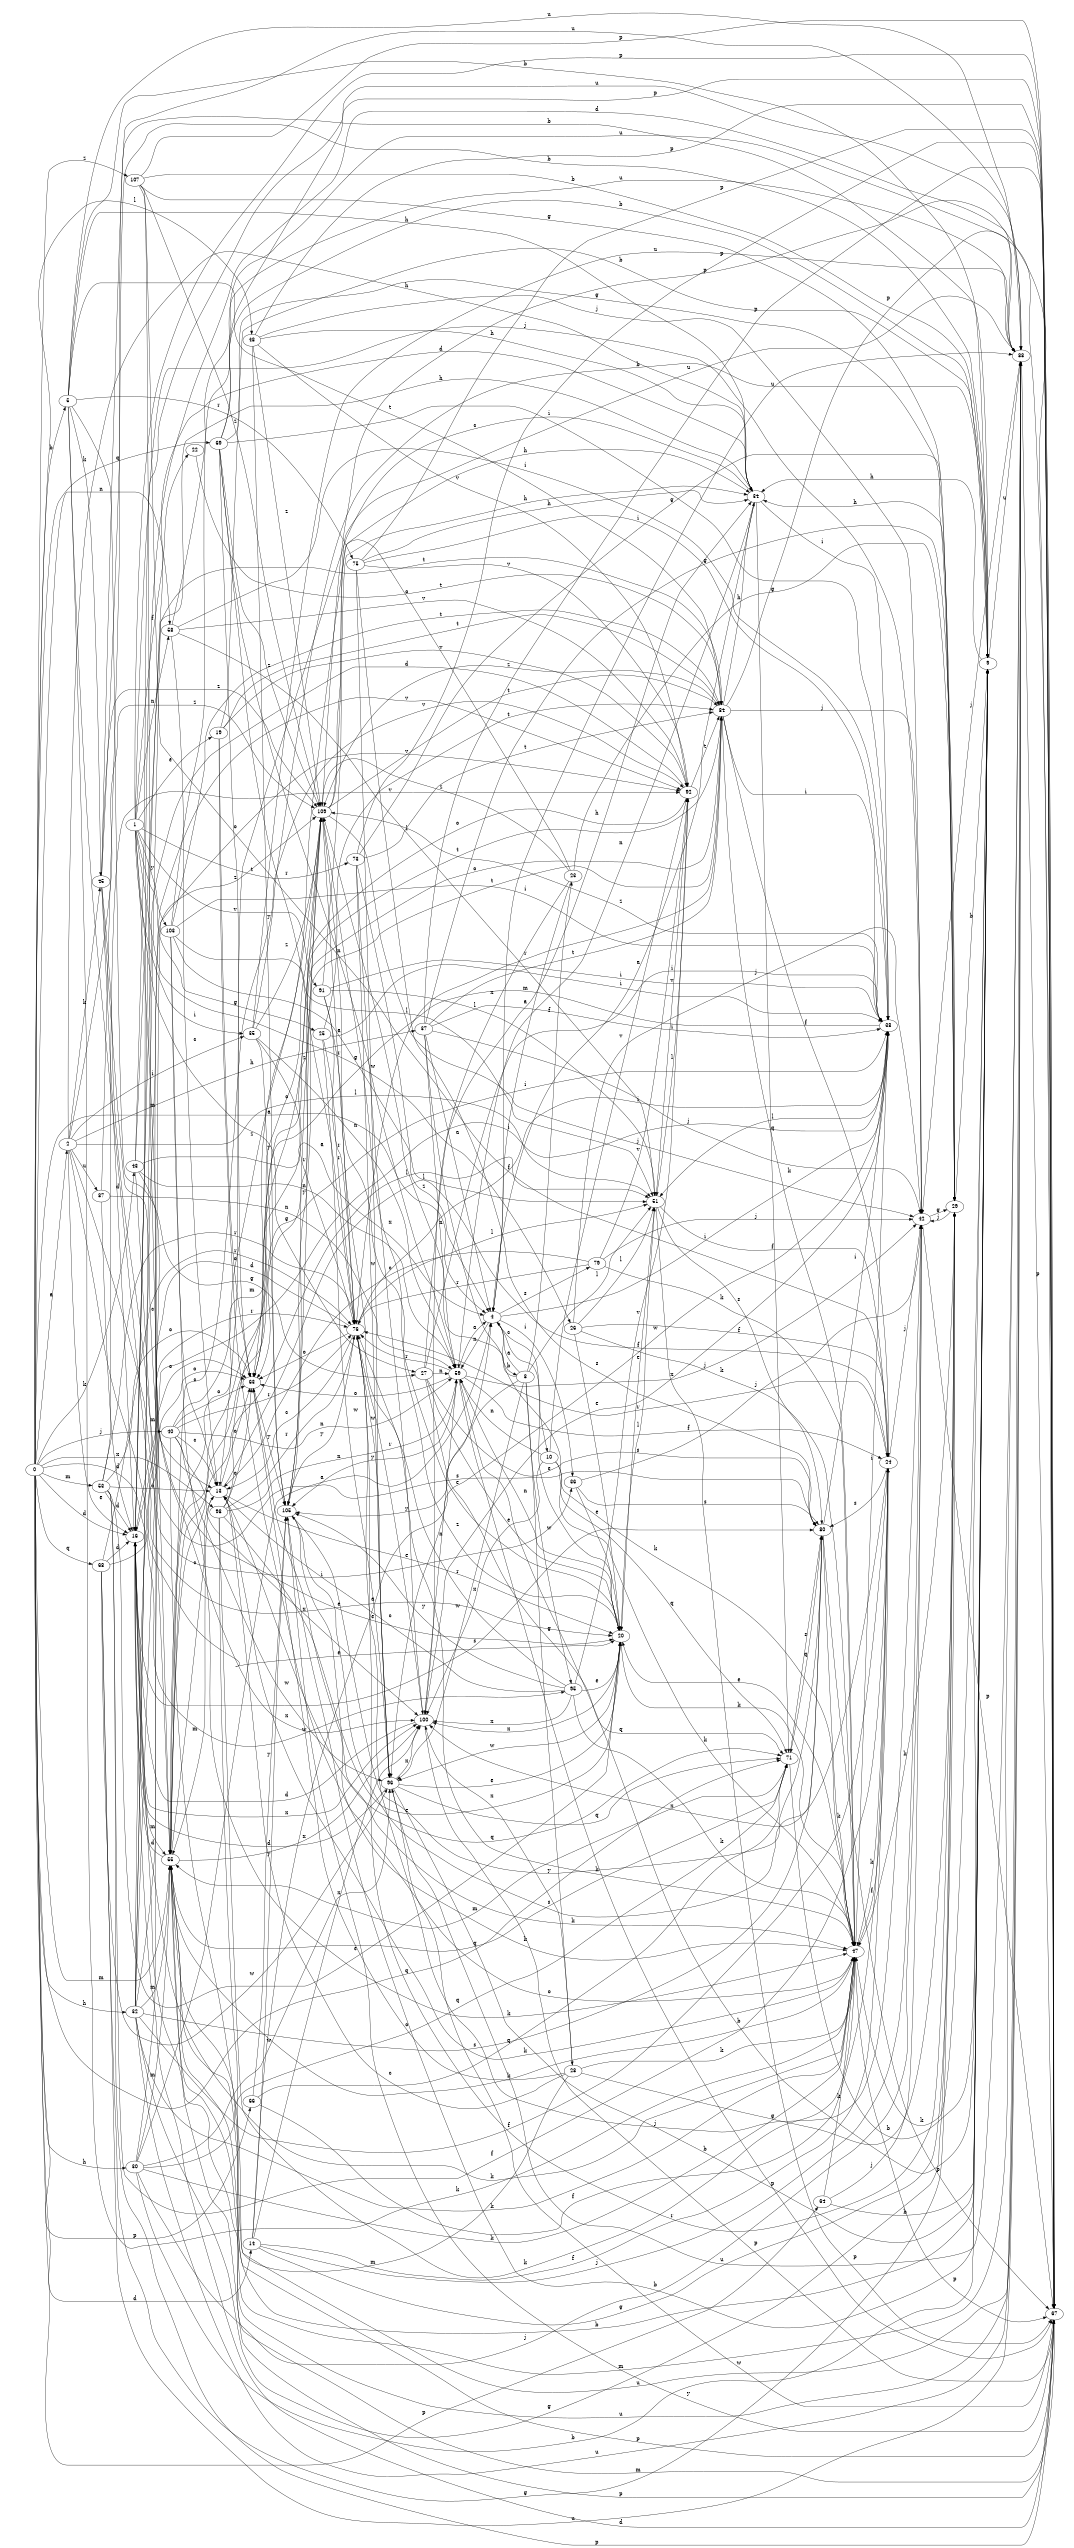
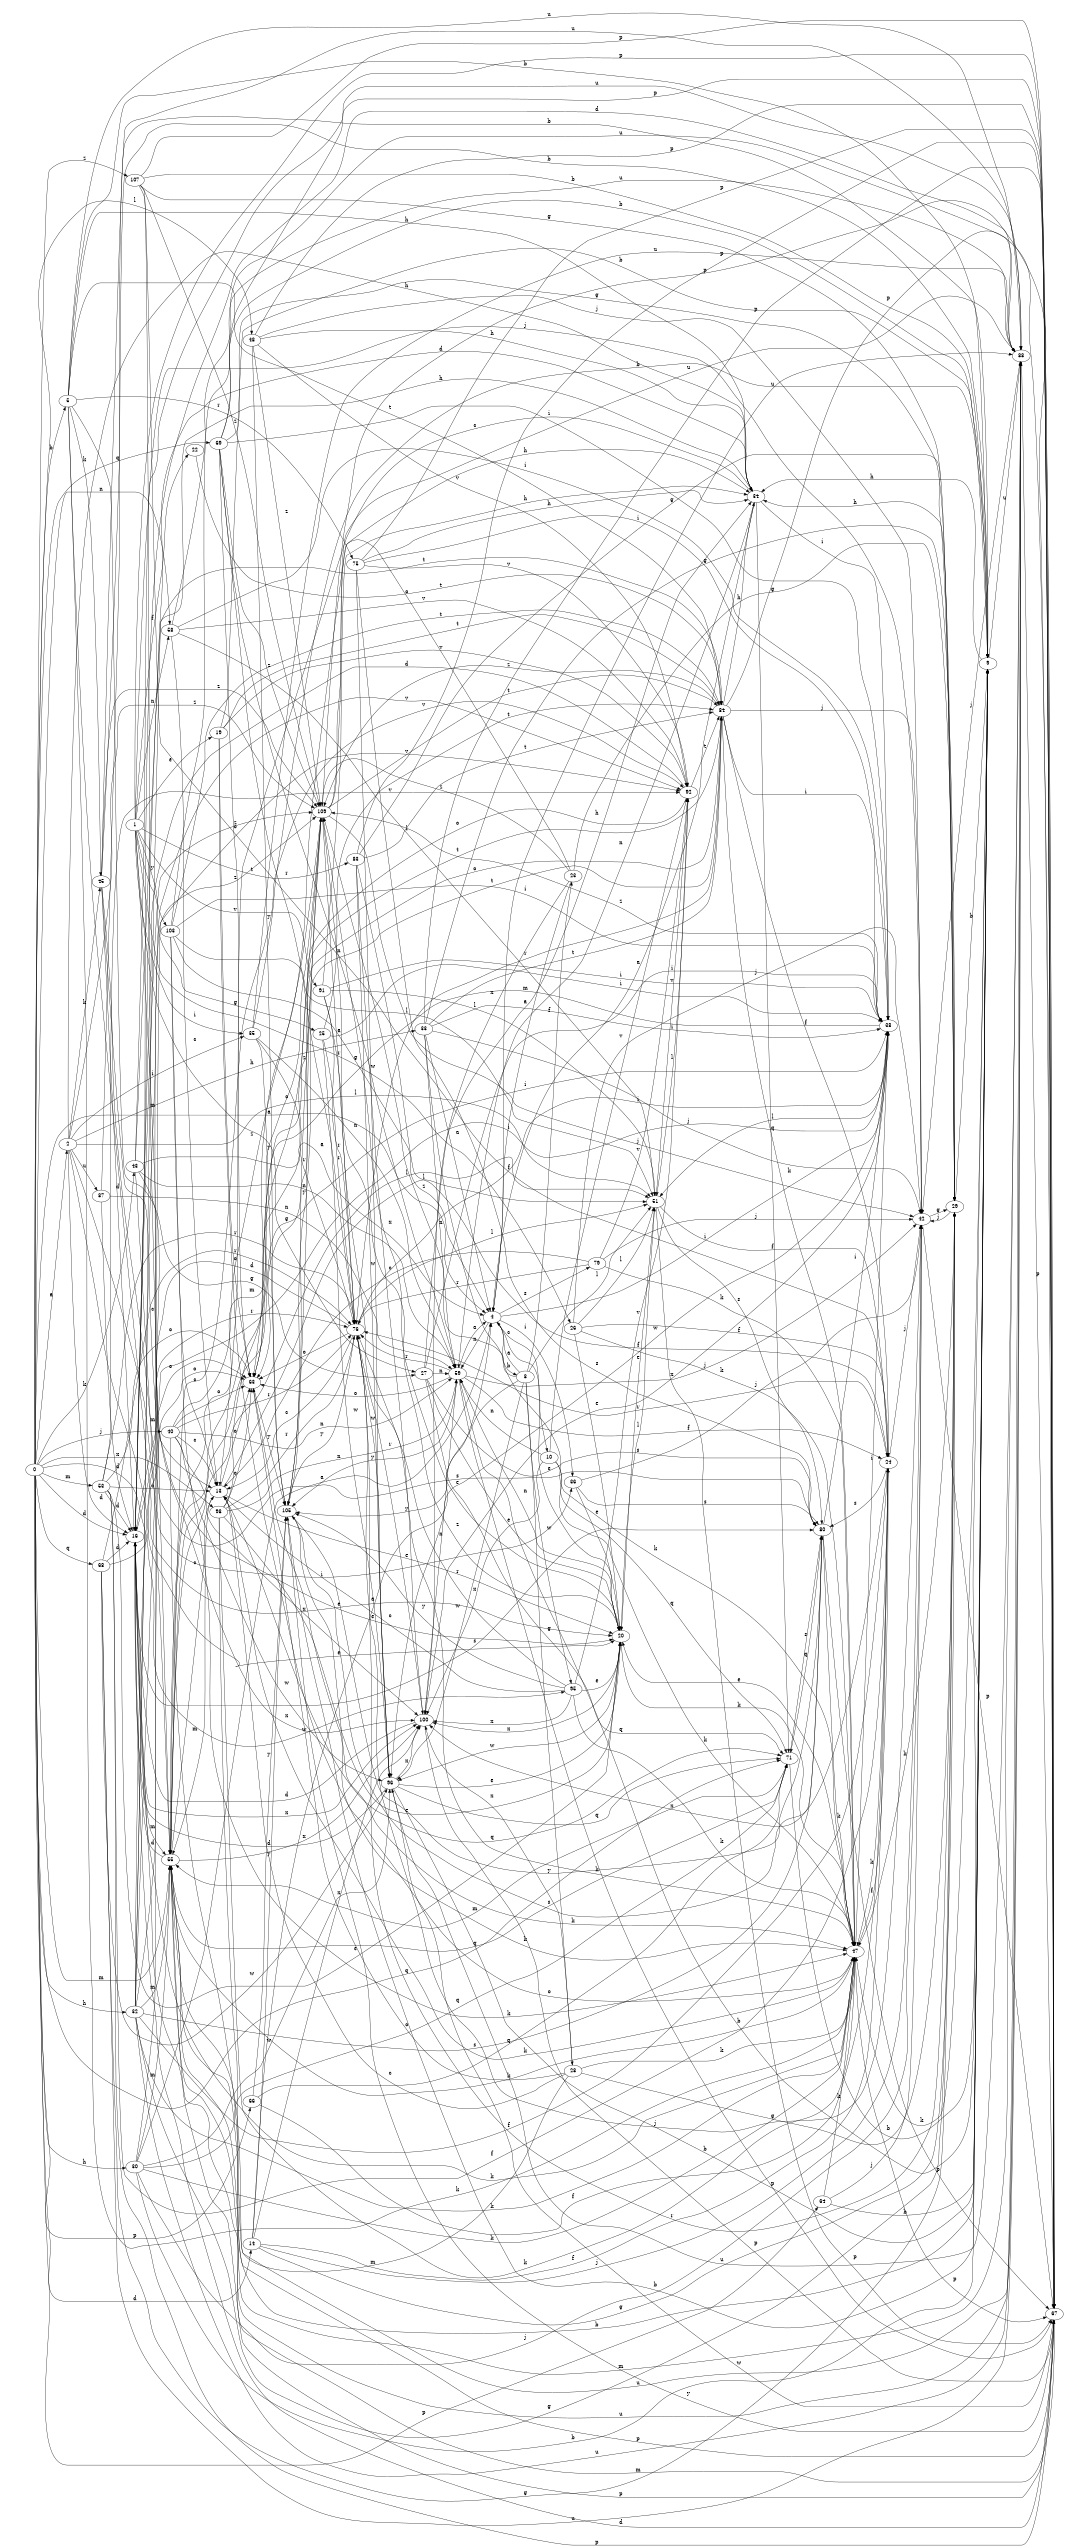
(356, 859) -> (356, 859)
(300, 934) -> (156, 936)
(424, 1029) -> (424, 1029)
(101, 1498) -> (101, 1498)
